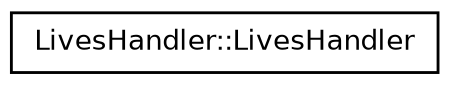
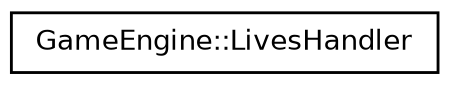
(225, 43) -> (225, 43)
